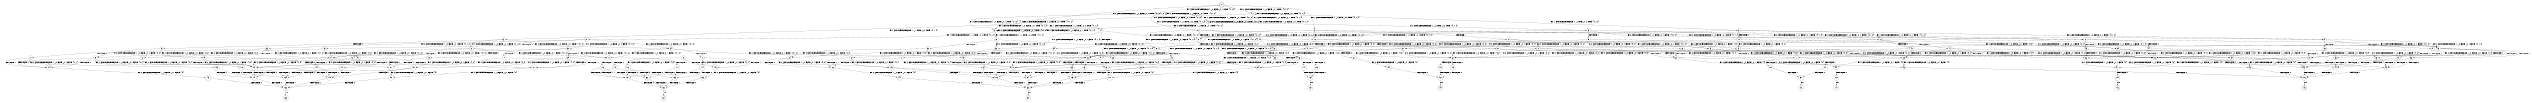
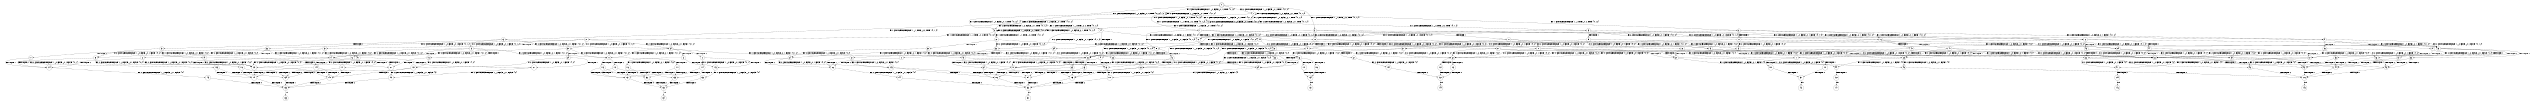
none -> (679, 51)
(504, 58) -> none
(952, 65) -> none
